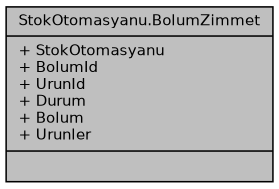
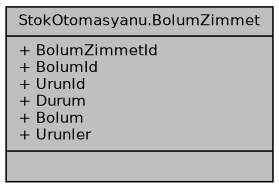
(92, 51) -> (88, 51)
